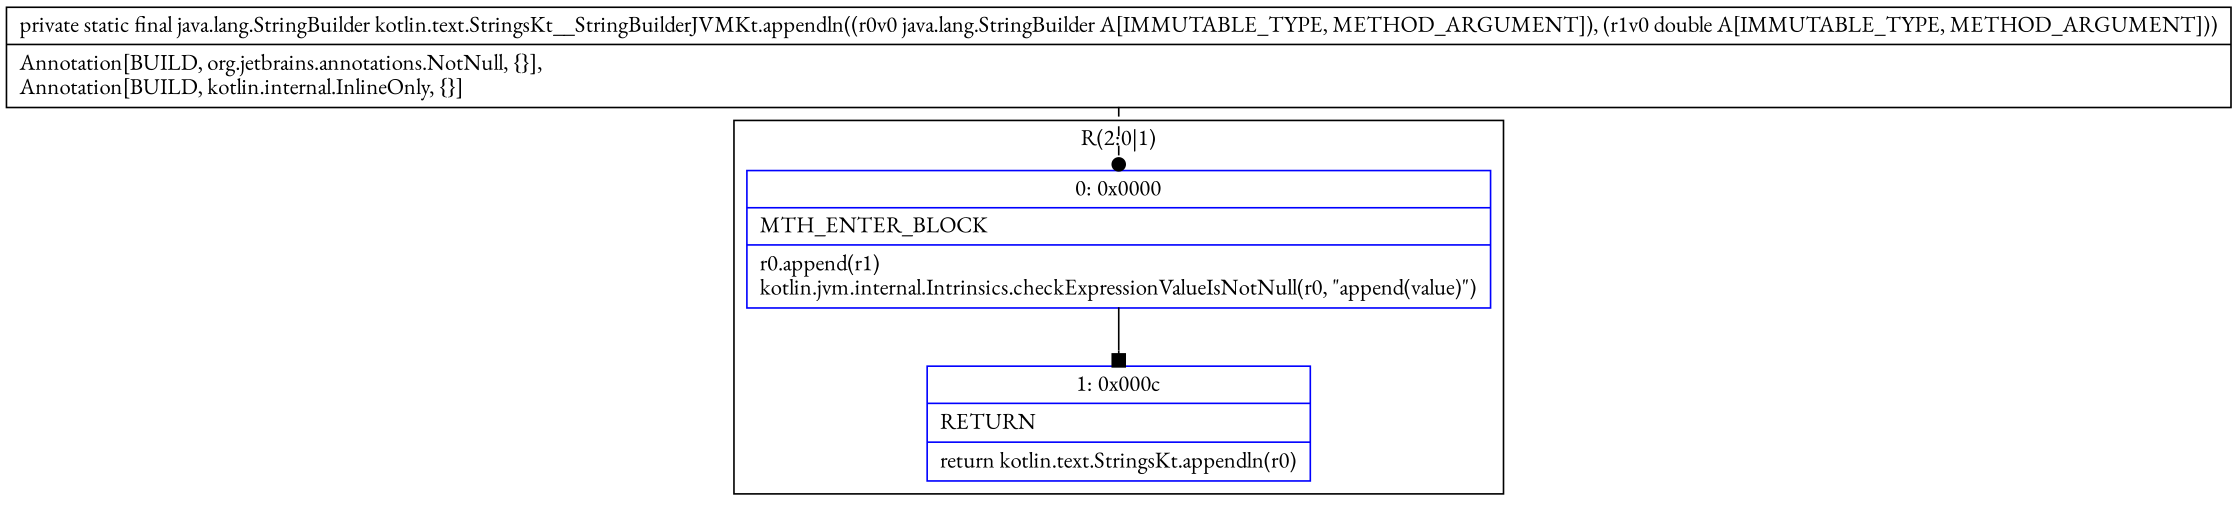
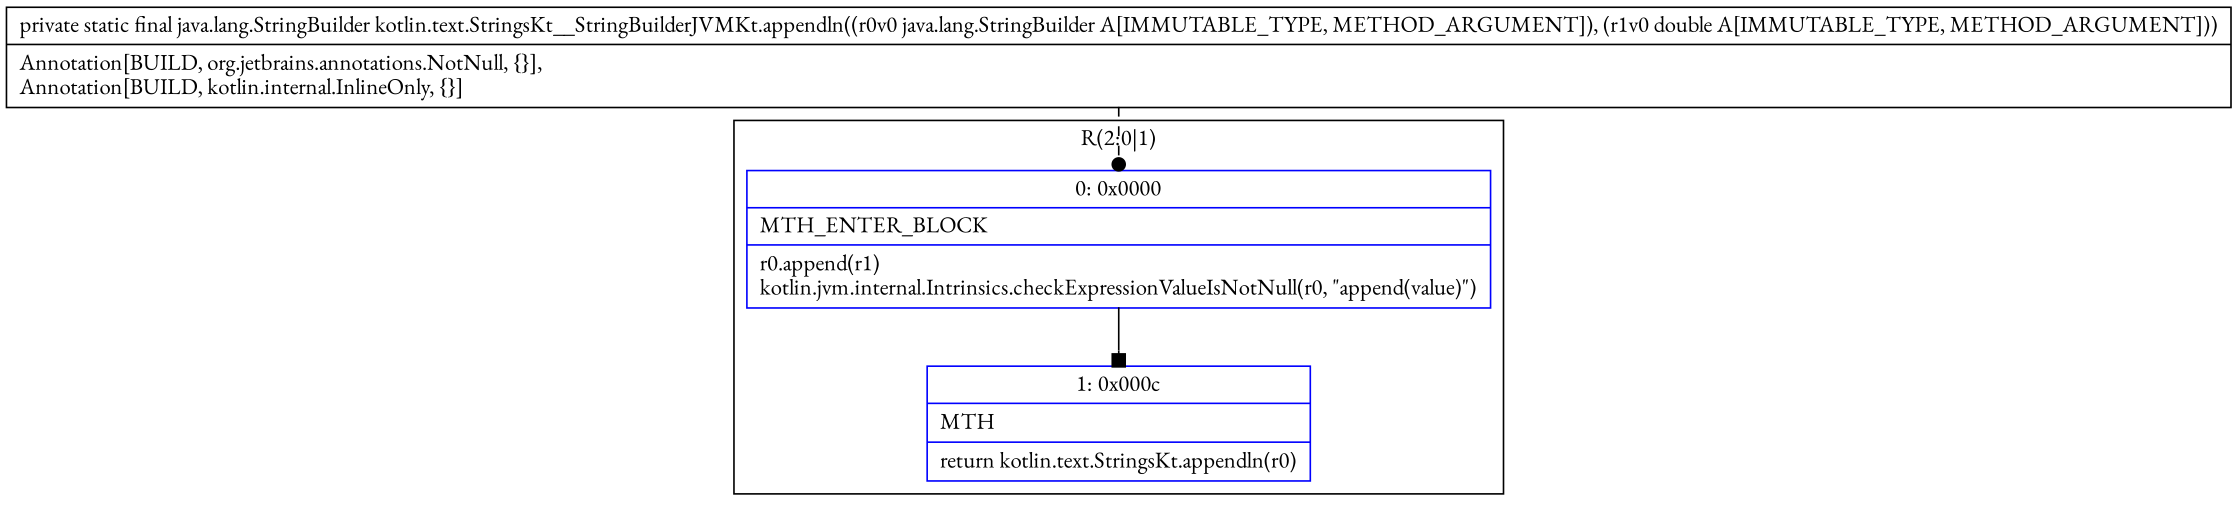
(989, 422) -> (968, 422)
